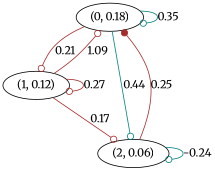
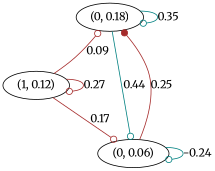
(59, 42) -> none
(98, 51) -> (98, 51)
(133, 154) -> (133, 154)
